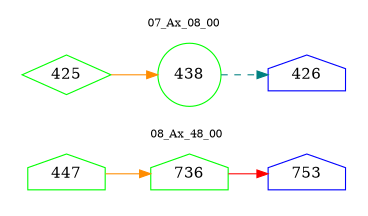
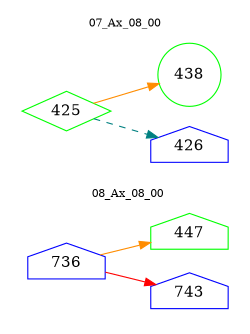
(239, 75) -> (121, 127)
(187, 135) -> (128, 194)
(122, 174) -> (120, 250)
(189, 174) -> (66, 263)
(307, 174) -> (189, 293)
